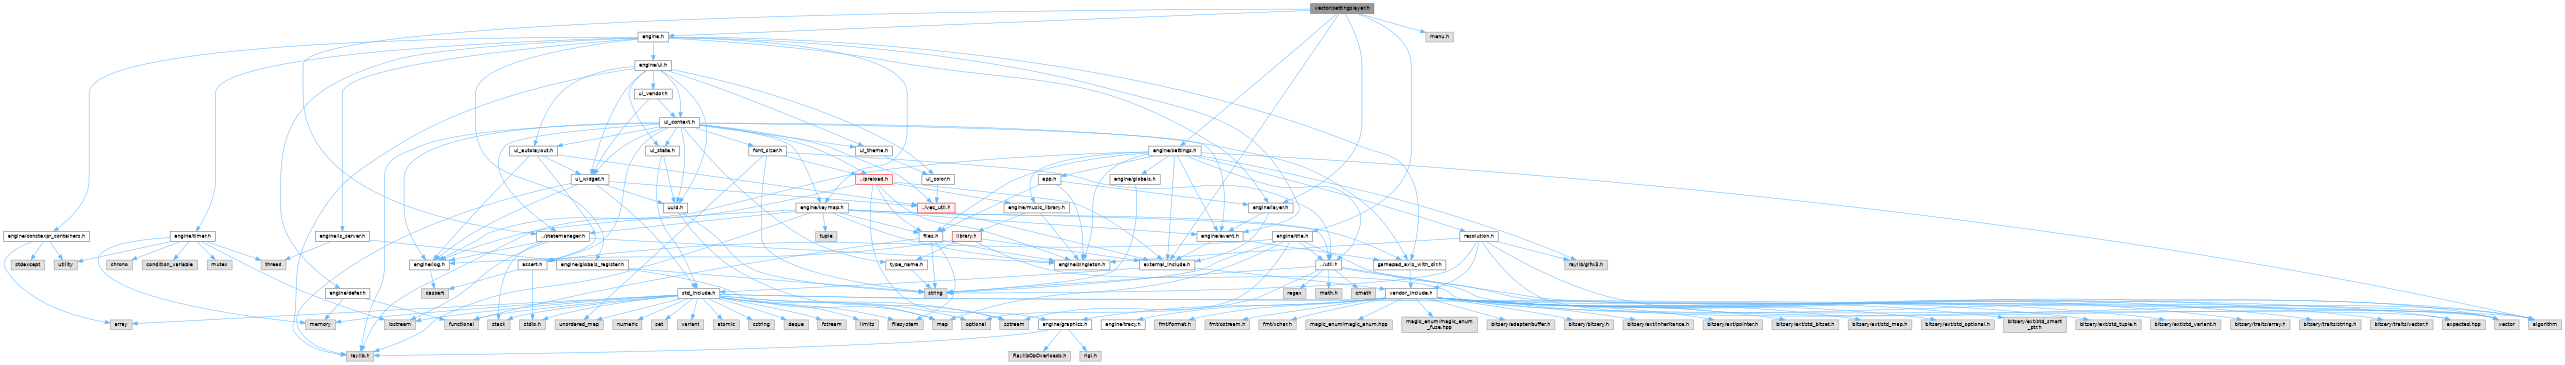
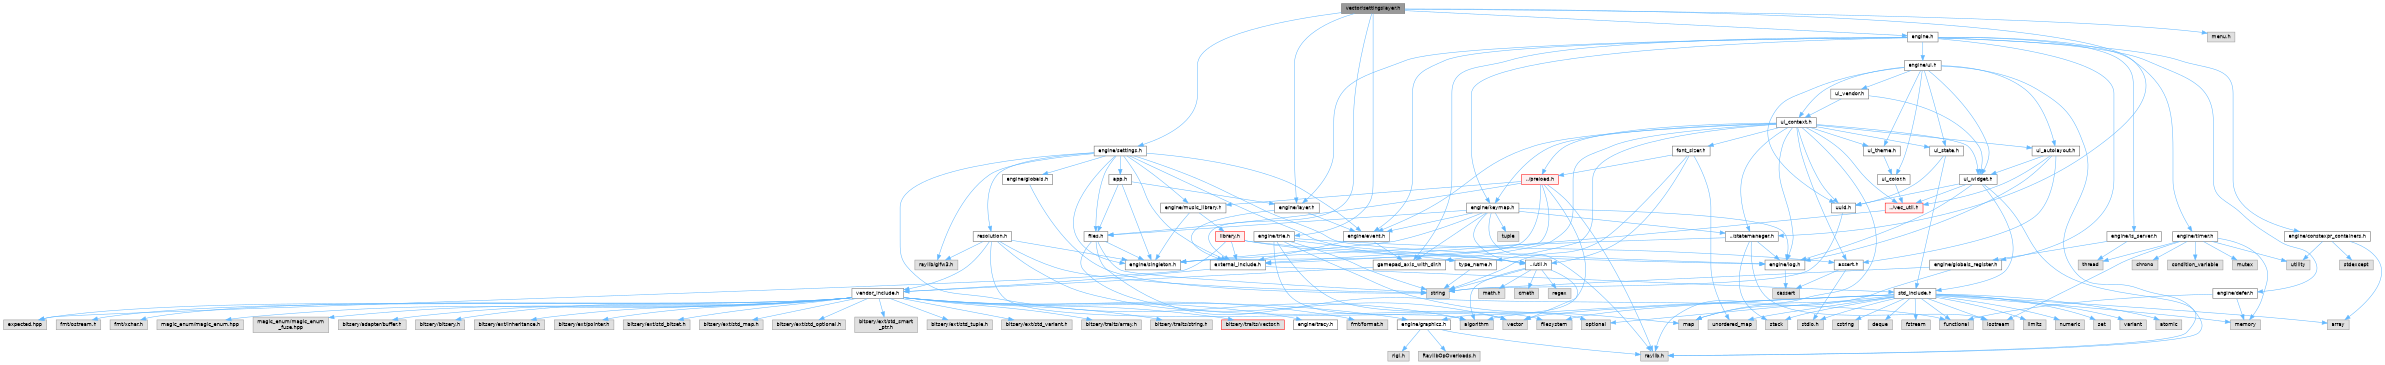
(1014, 325) -> none
(2402, 325) -> (1253, 325)
